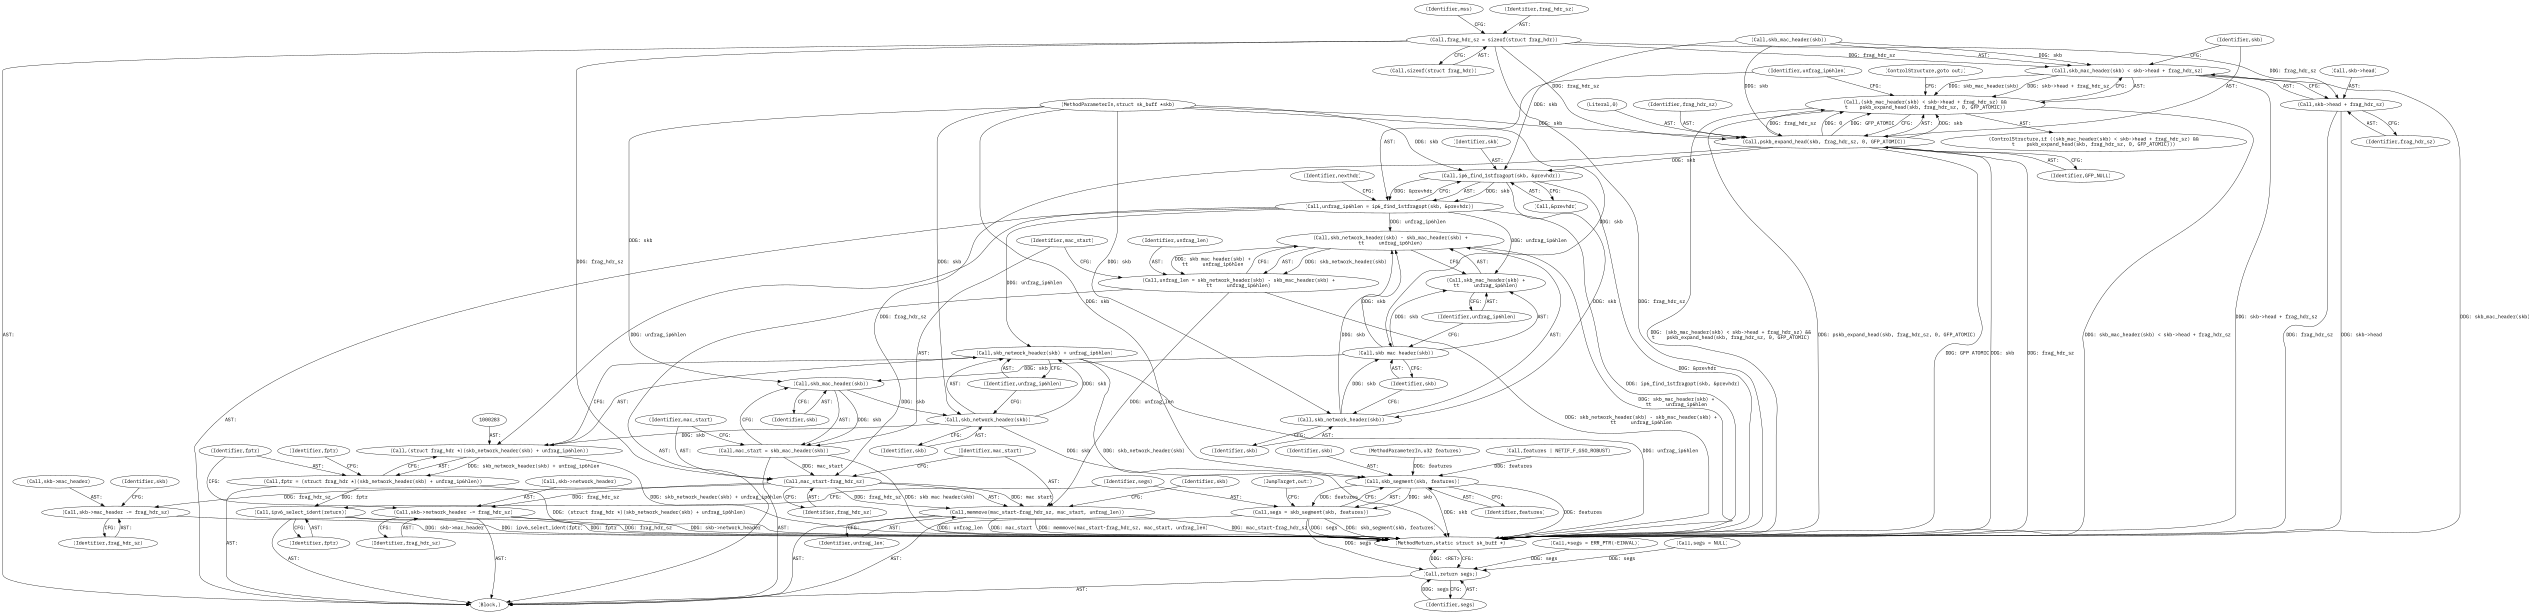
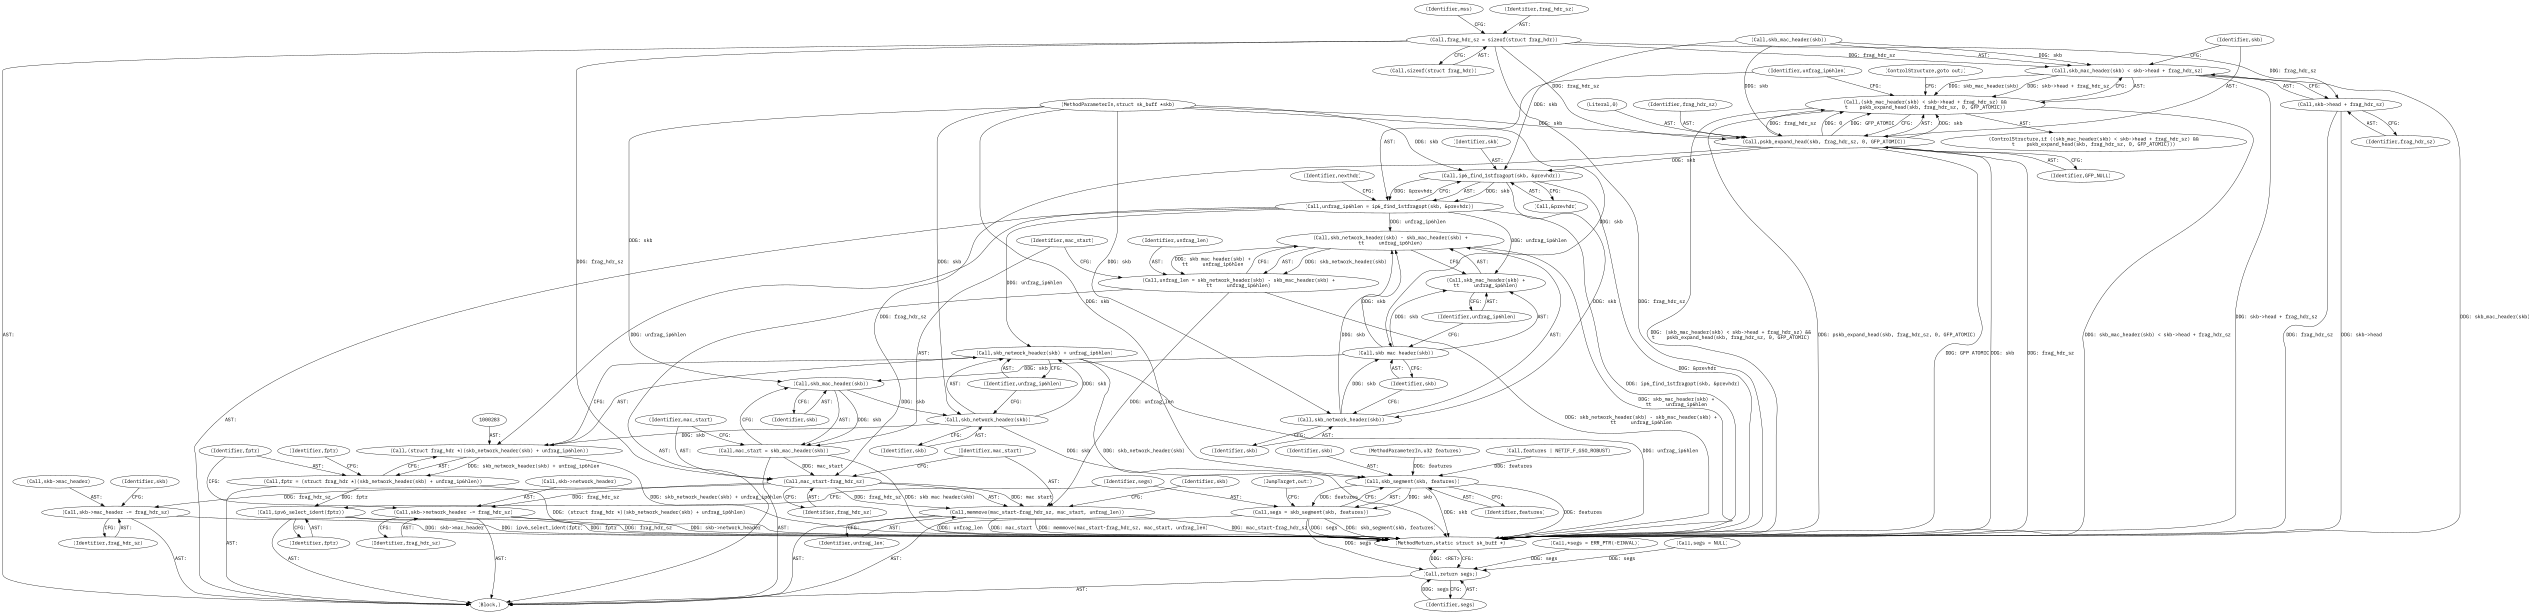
(2354, 71) -> none
(301, 512) -> (301, 512)
none -> (243, 597)
